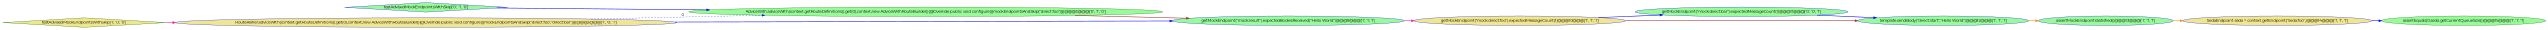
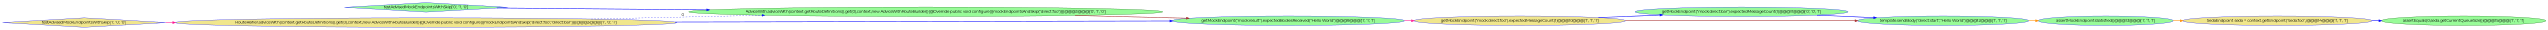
(84, 23) -> (84, 23)
